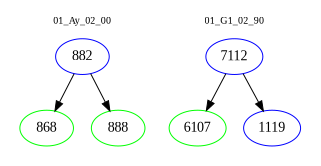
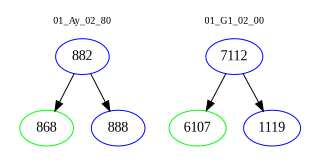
(82, 21) -> (82, 21)
(235, 21) -> (235, 21)
(118, 128) -> (118, 128)
